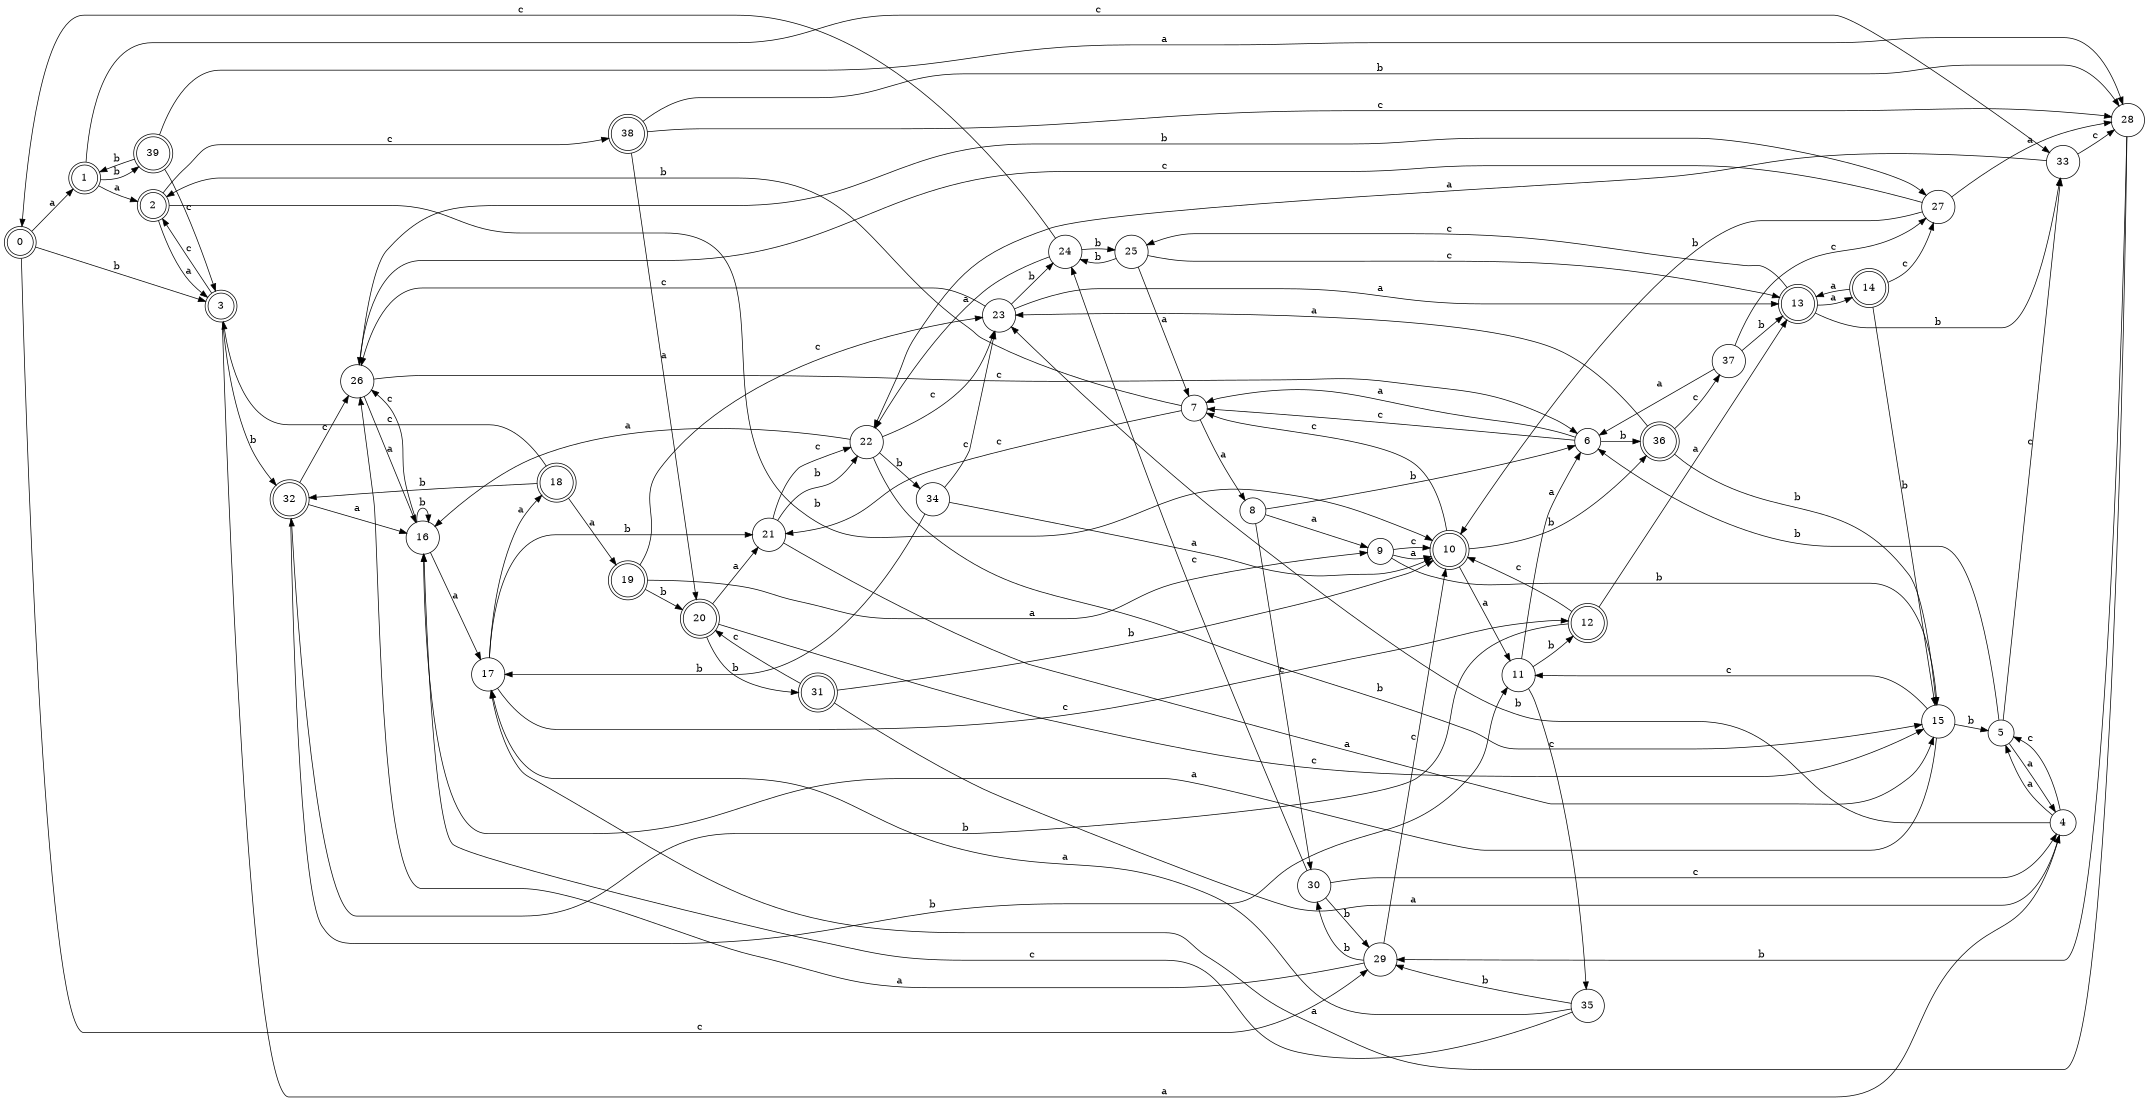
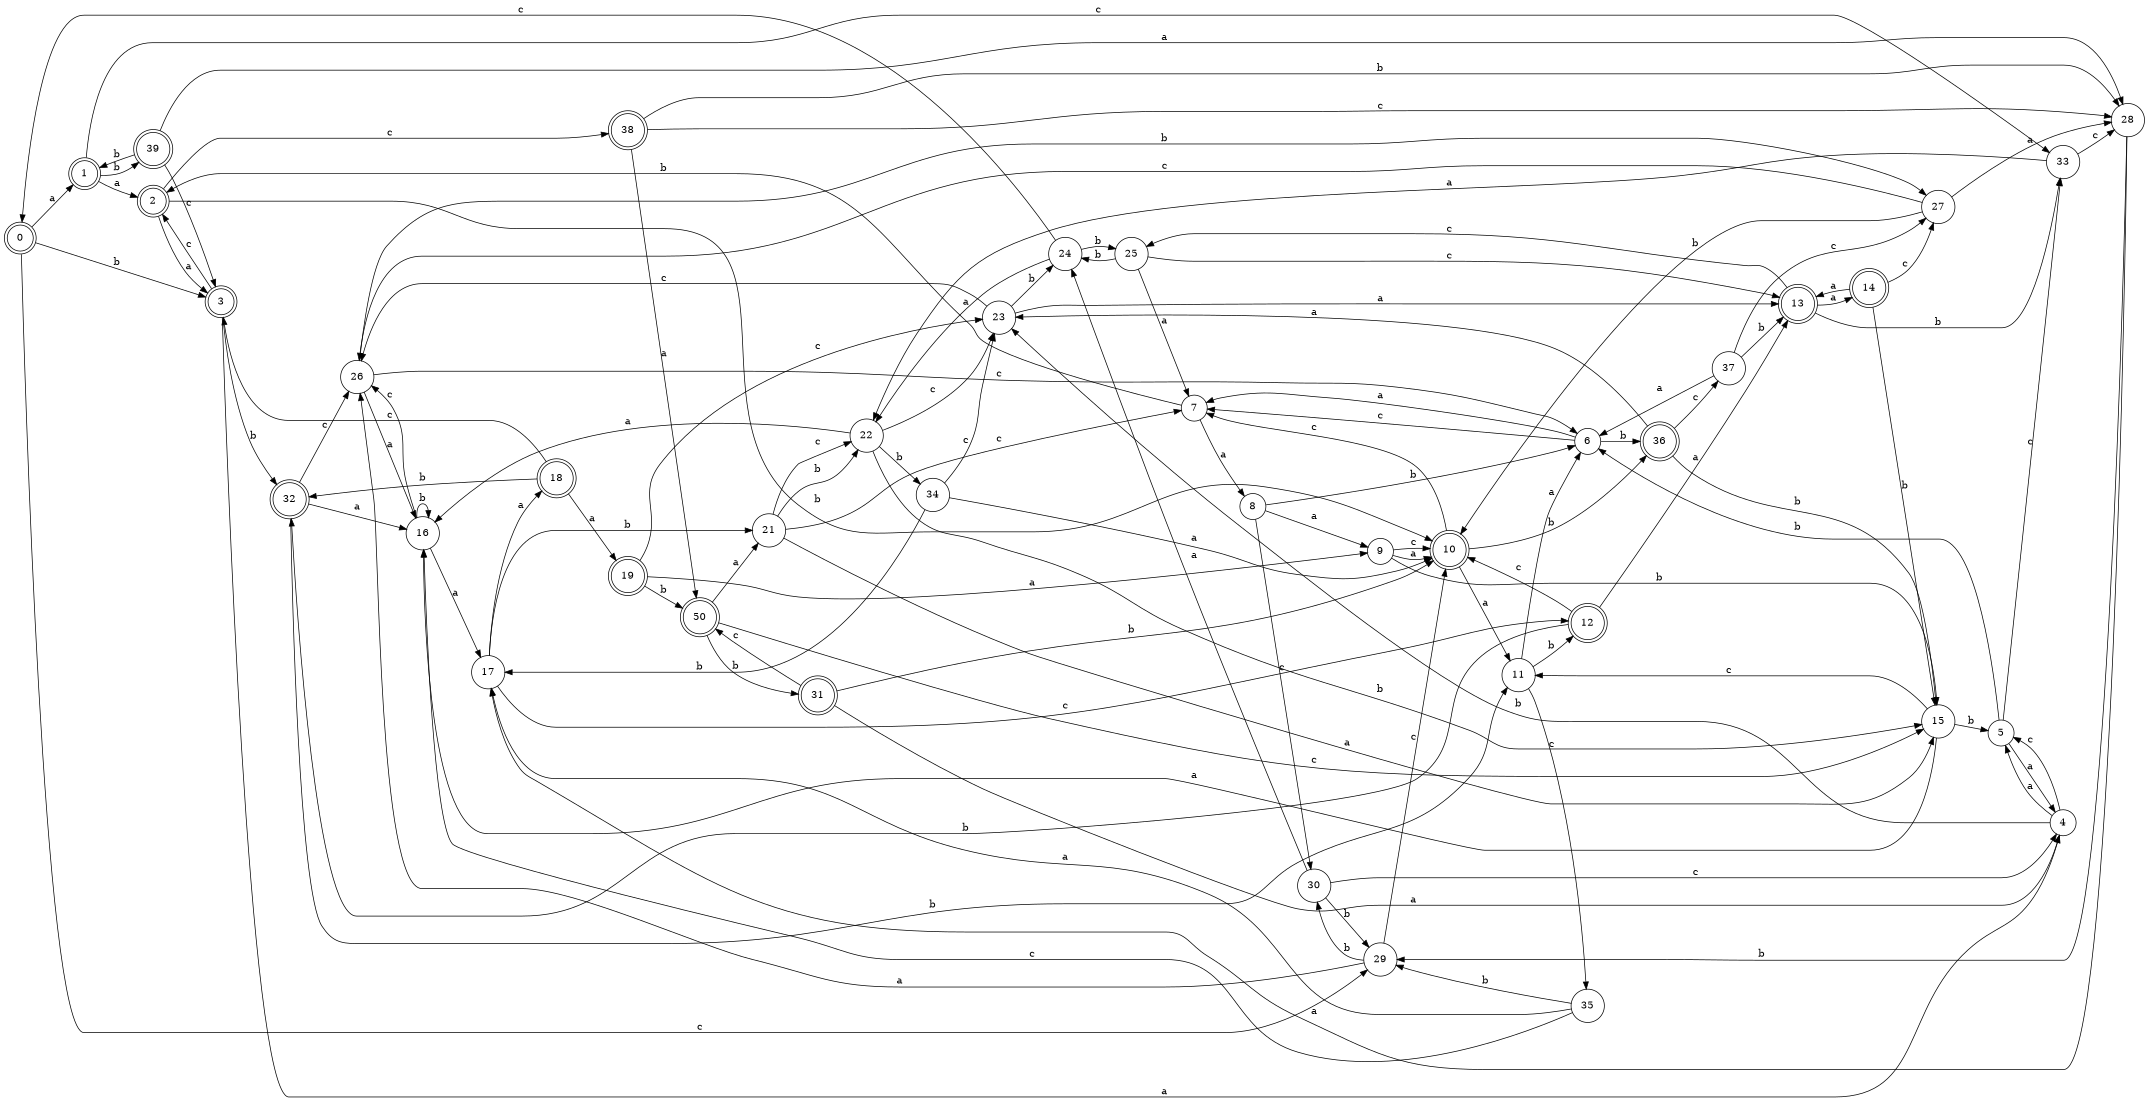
(981, 456) -> (974, 455)
(1194, 560) -> (1194, 555)
(700, 619) -> (700, 617)
